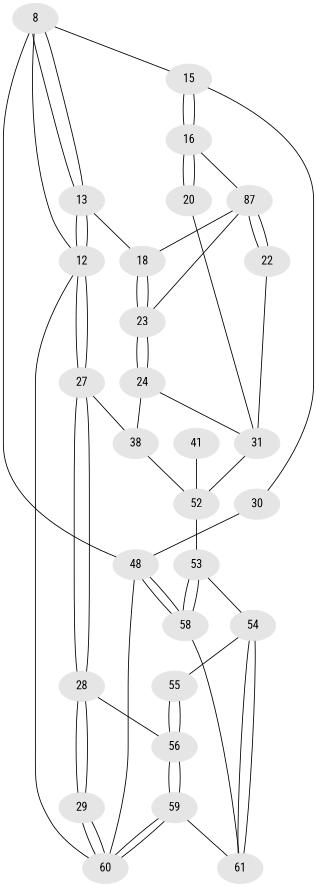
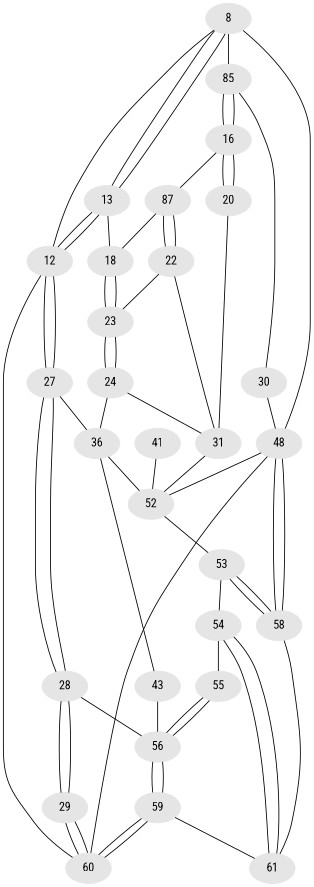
(189, 79) -> (228, 79)
(196, 261) -> (141, 292)
(136, 443) -> (97, 443)
none -> (215, 474)
none -> (158, 686)
